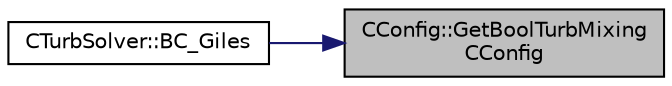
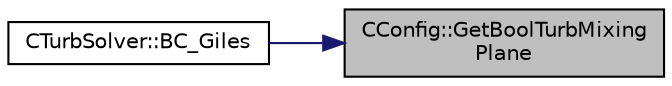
(504, 43) -> (504, 43)
